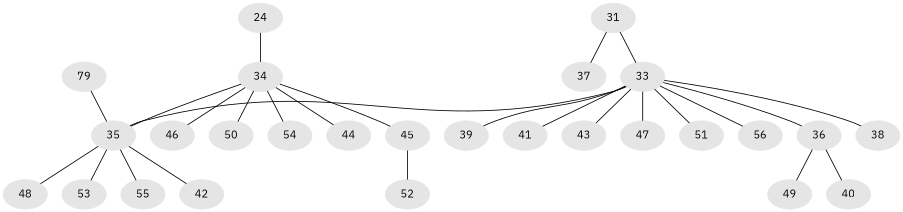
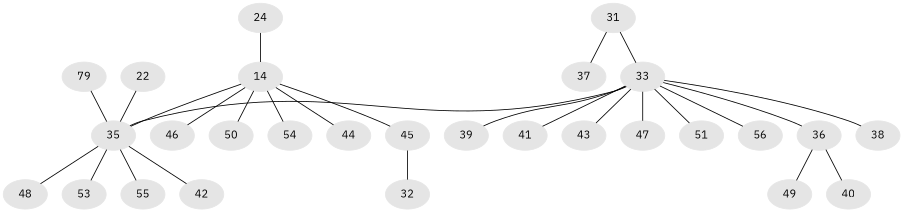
none -> (143, 77)
(261, 77) -> (261, 77)
(408, 194) -> (408, 194)
